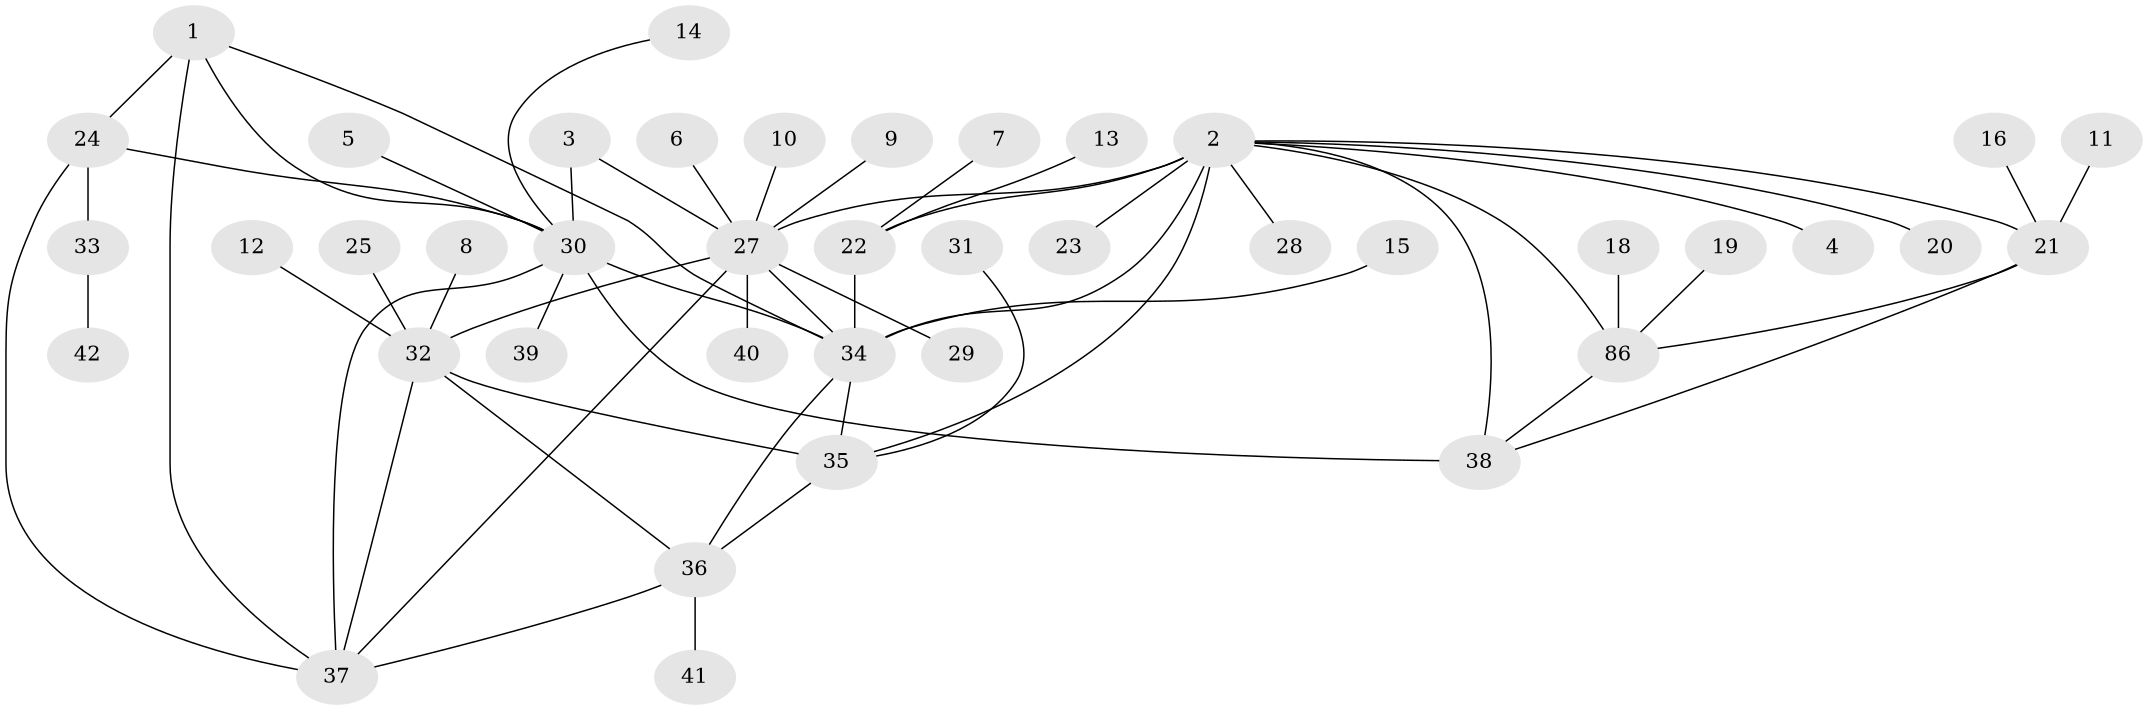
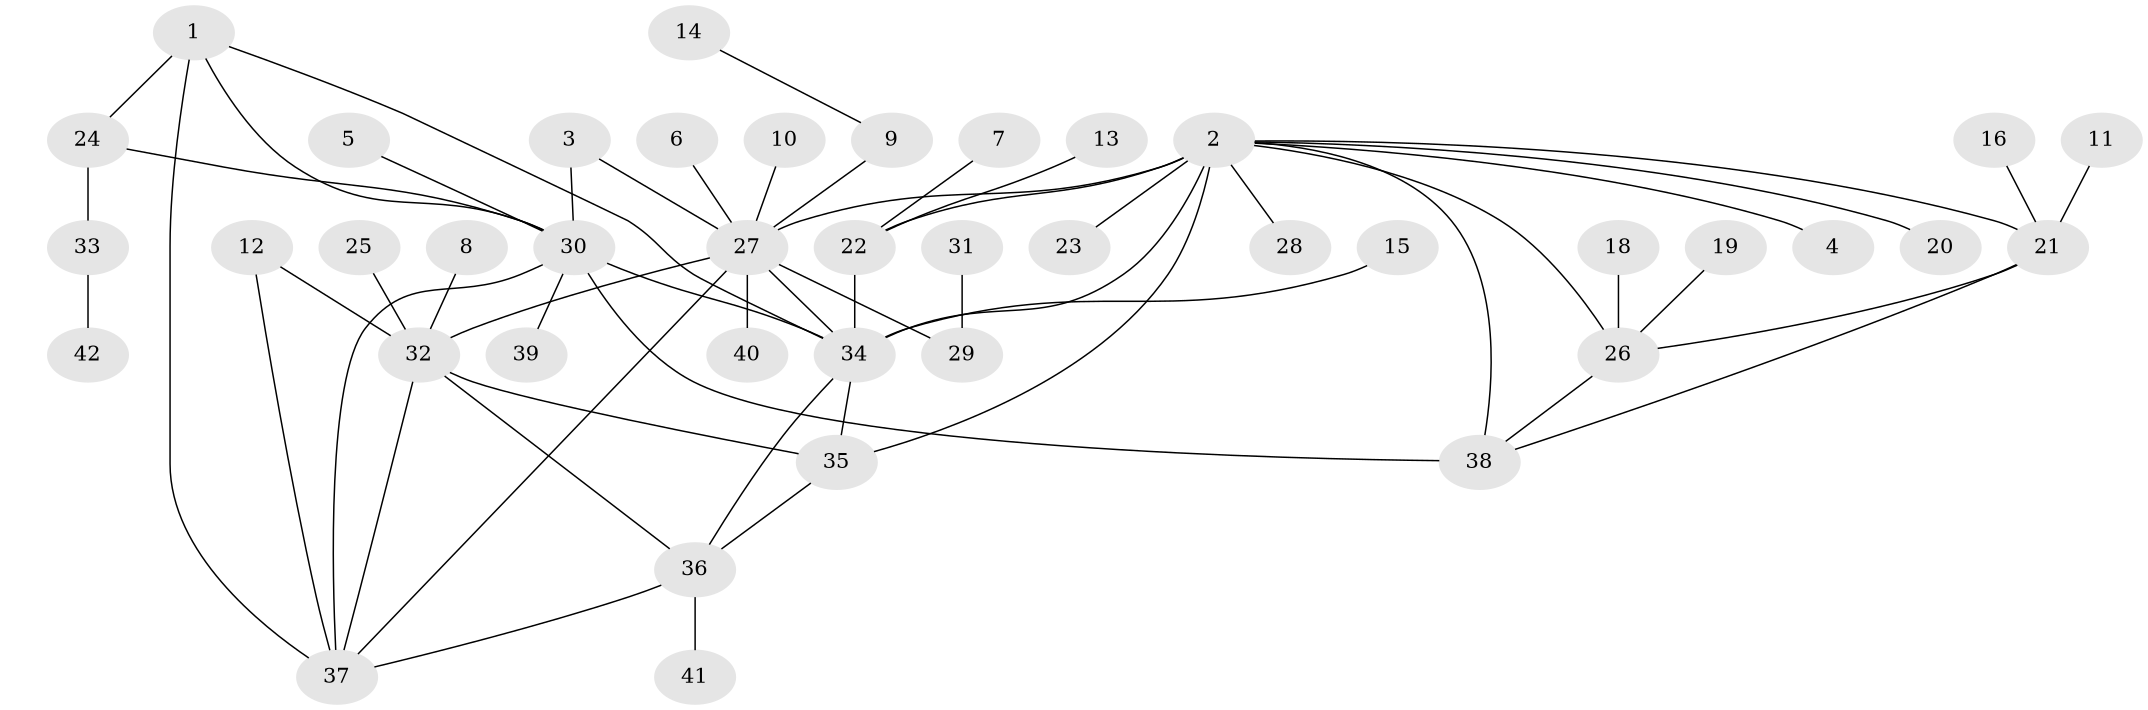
(526, 101) -> (790, 86)
(1618, 355) -> (1618, 355)
(1013, 386) -> (962, 301)
(12, 499) -> (289, 463)
